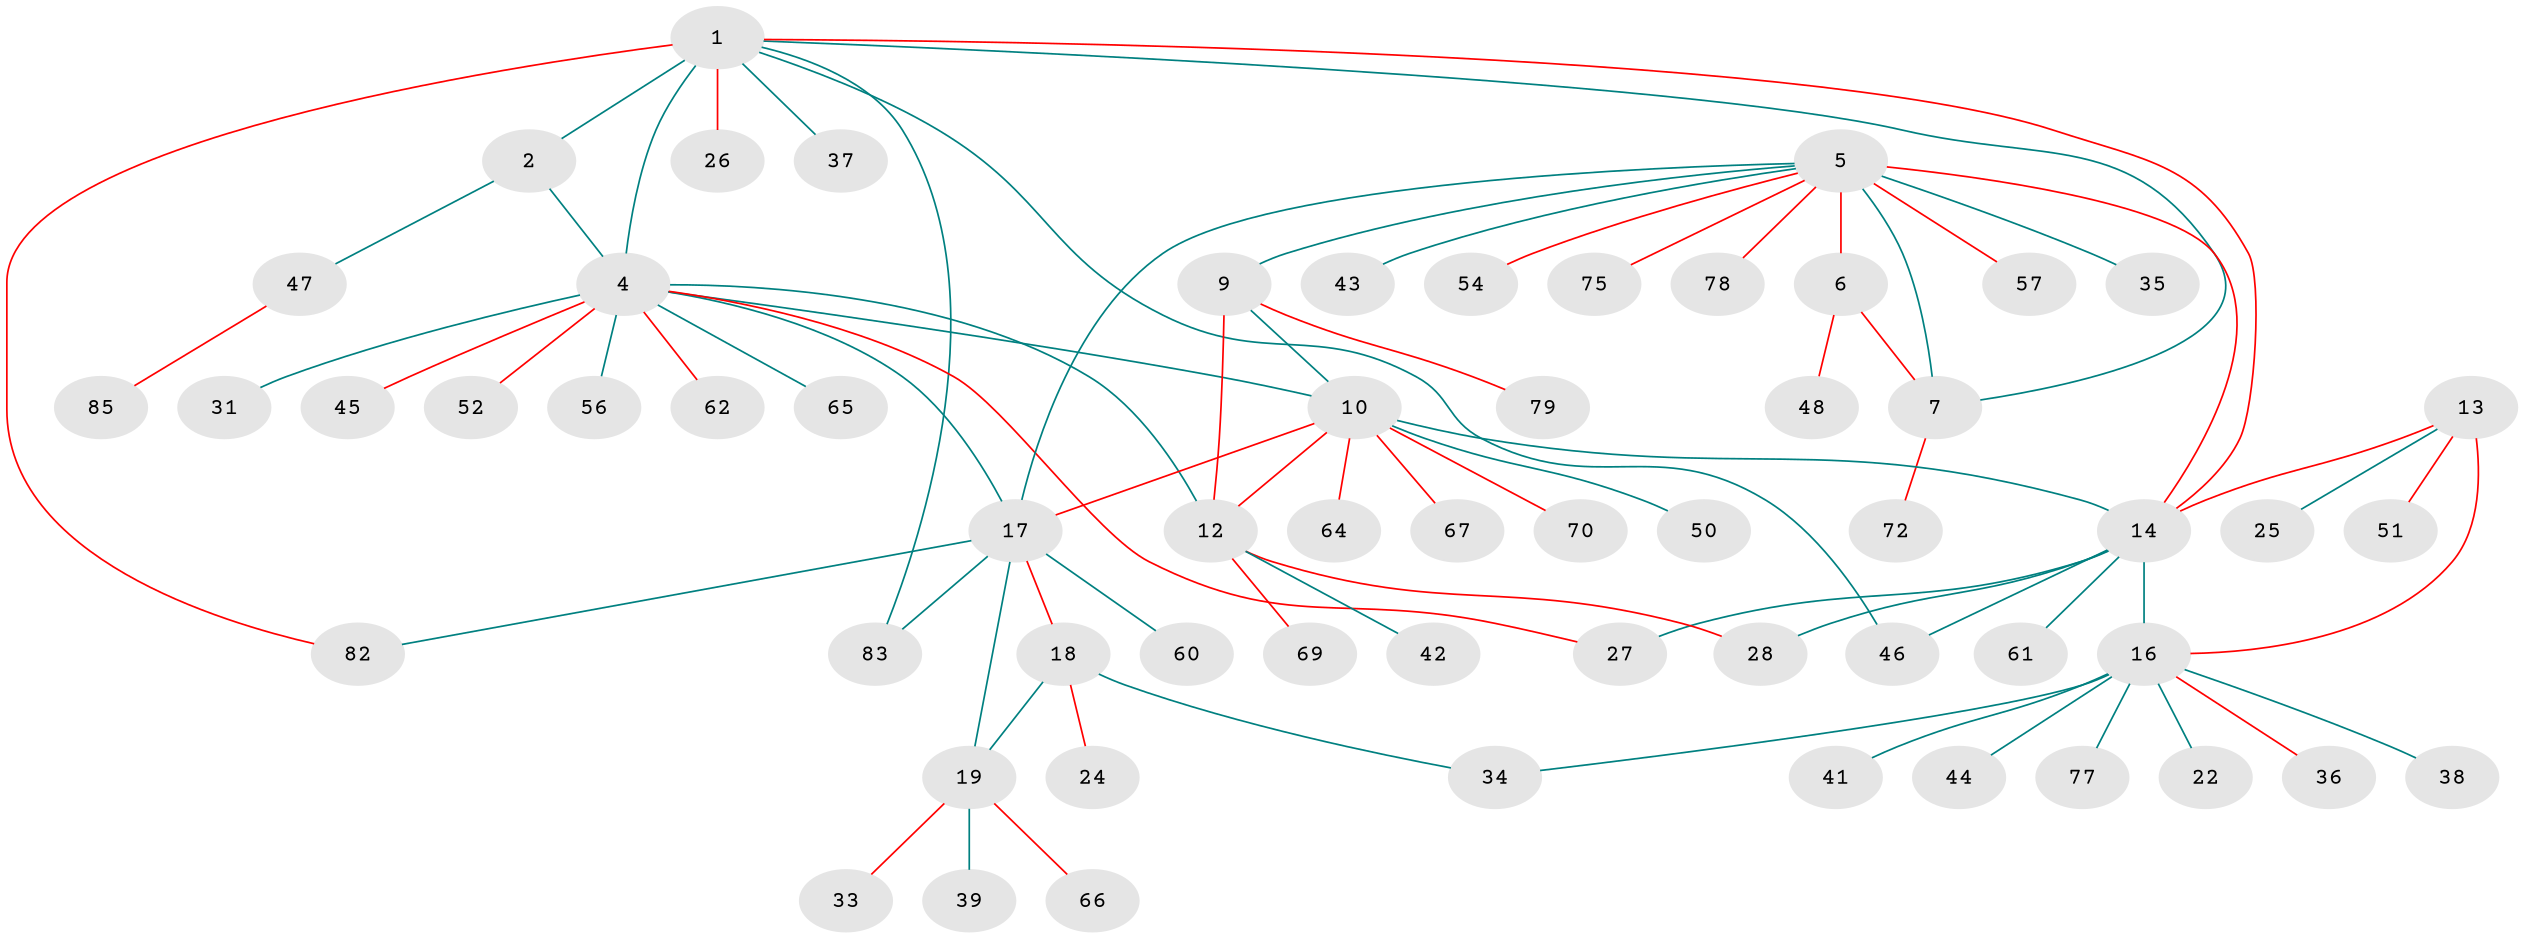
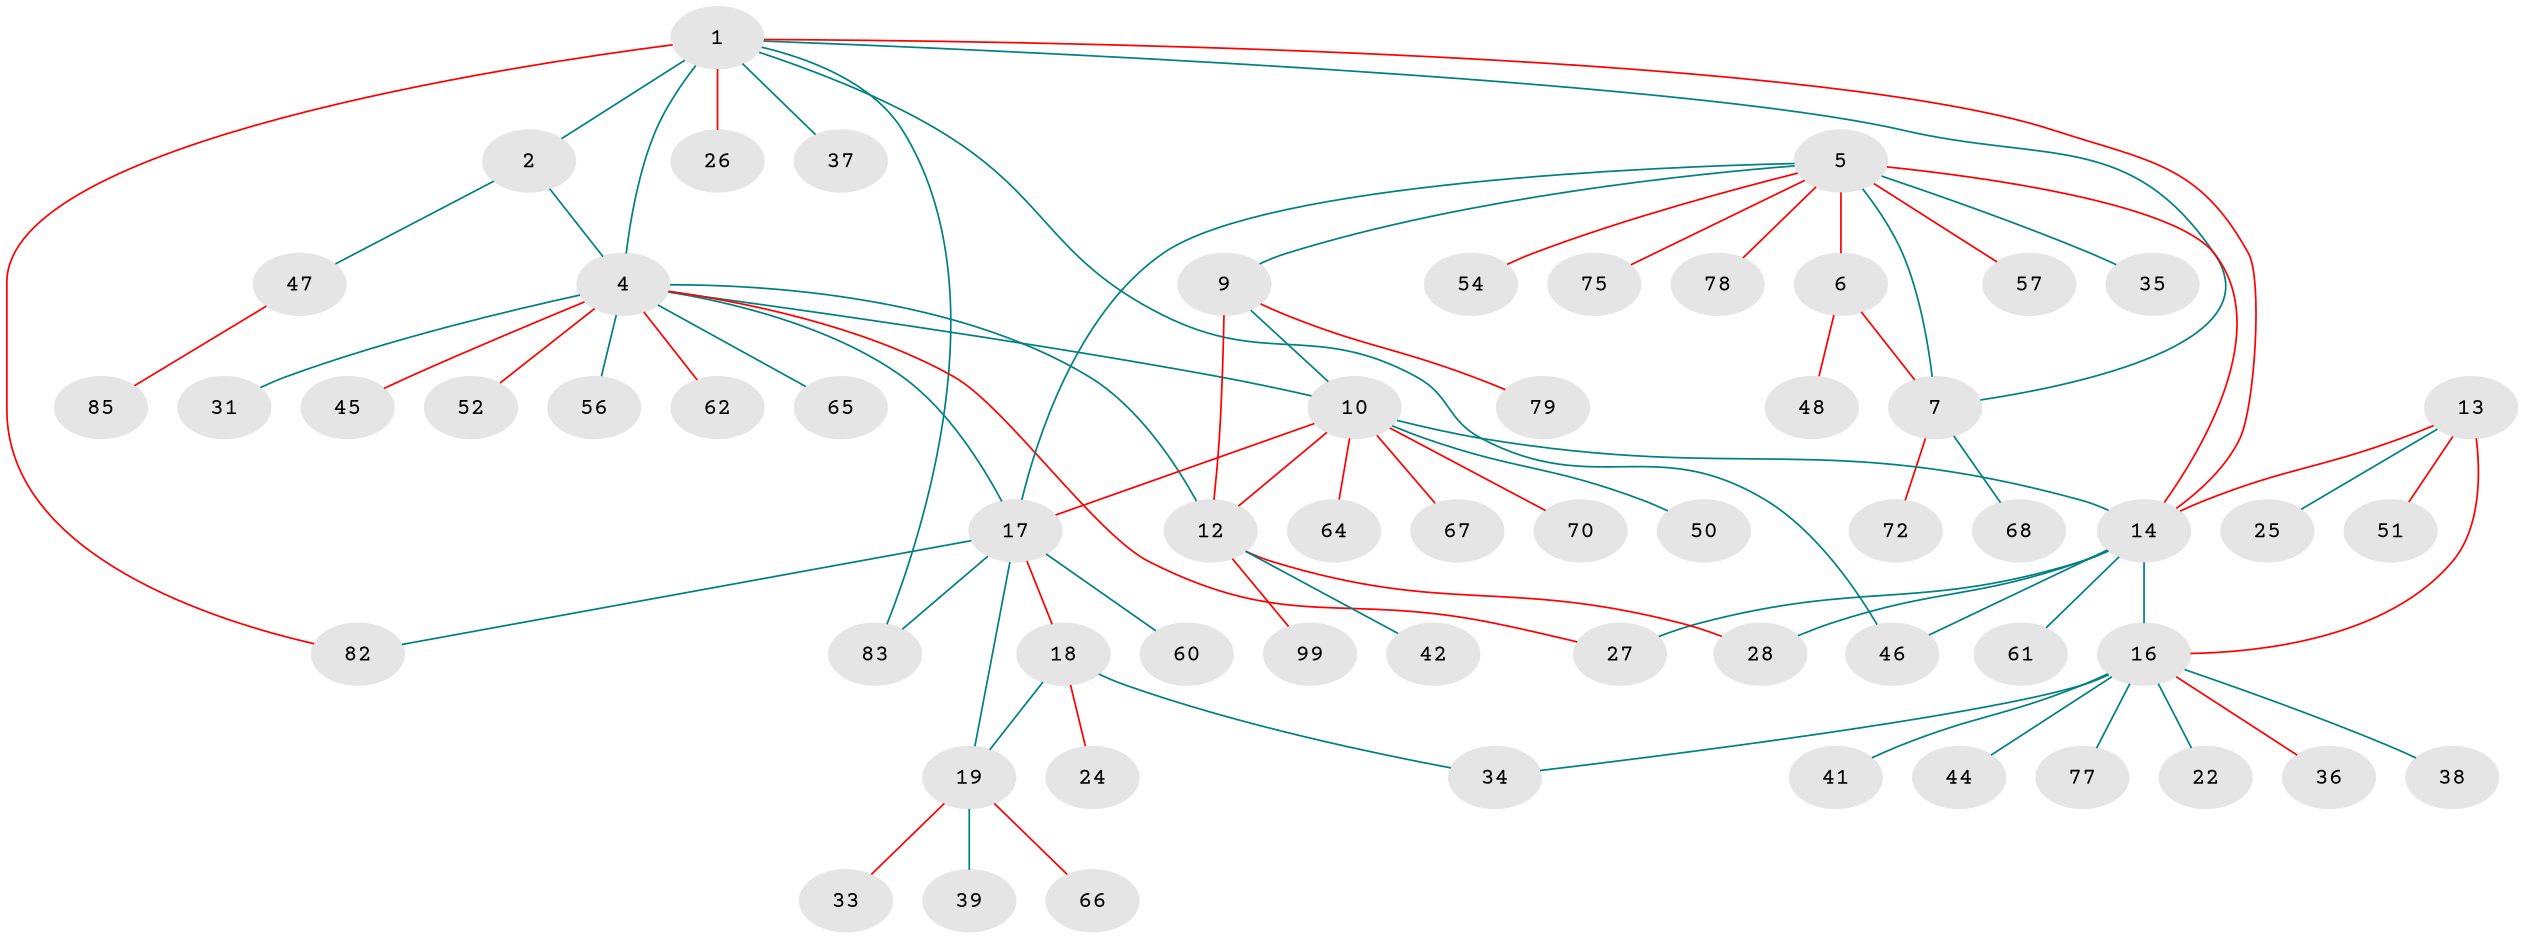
(1348, 284) -> none
none -> (2019, 531)
(1310, 654) -> (1310, 654)
